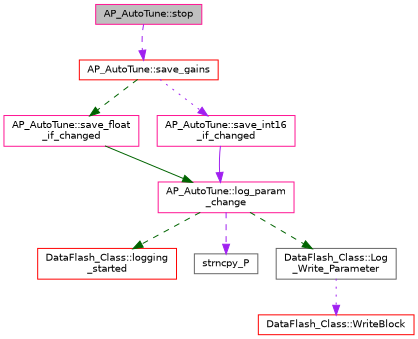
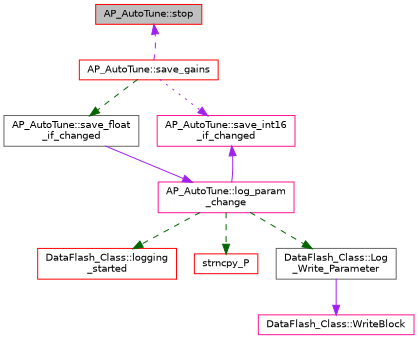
(149, 14) -> (149, 14)
(142, 37) -> (155, 47)
(71, 131) -> (71, 131)
(219, 159) -> (233, 169)
(144, 162) -> (144, 162)
(226, 228) -> (226, 228)
(226, 264) -> (226, 264)
(336, 292) -> (336, 292)
(336, 325) -> (336, 325)
